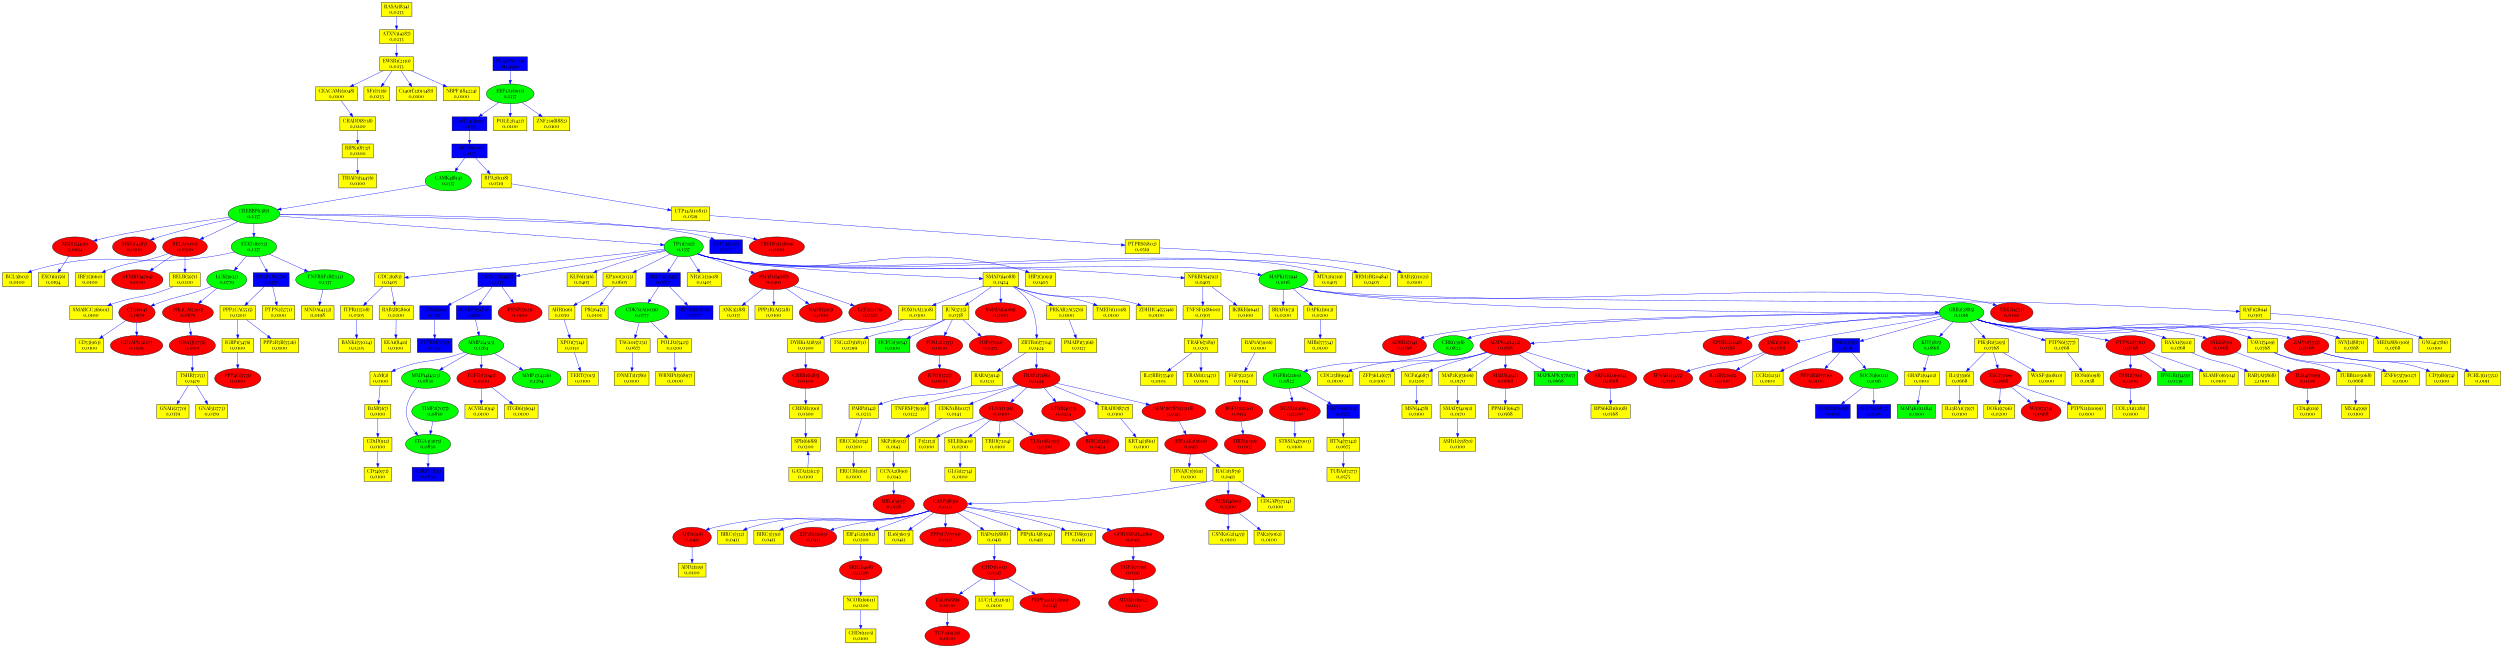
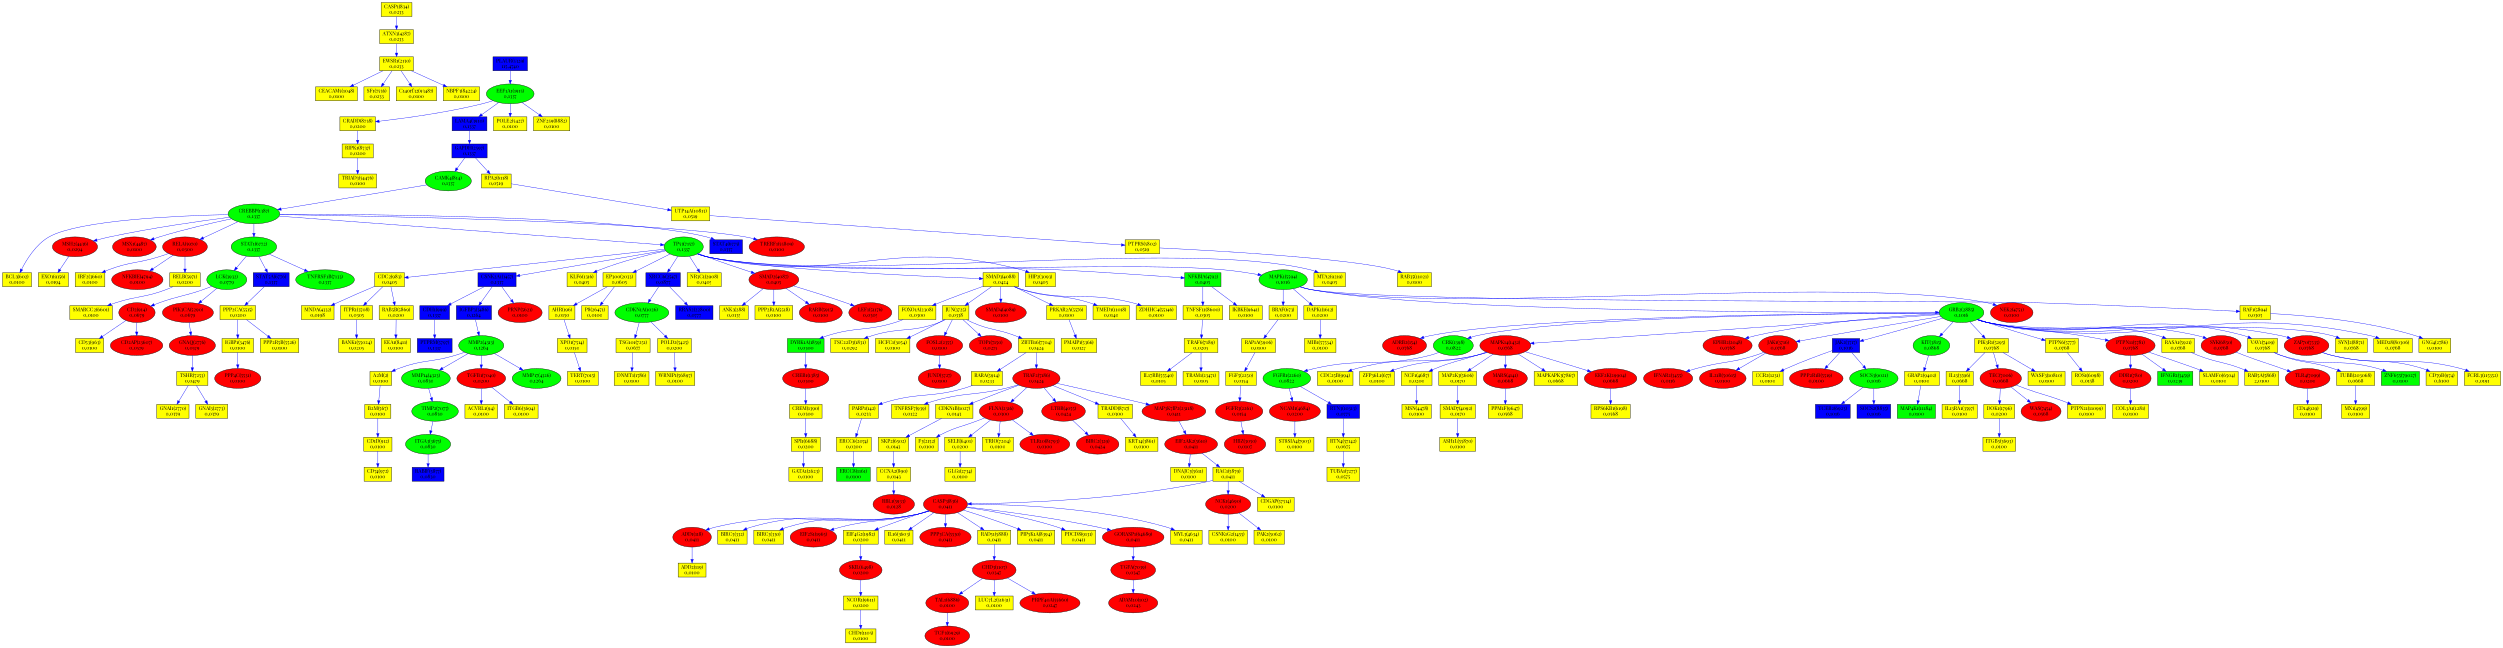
(397, 10) -> (397, 10)
(346, 107) -> (436, 113)
(133, 260) -> (116, 222)
(1203, 280) -> (1203, 280)
(1372, 280) -> none
(321, 296) -> (354, 295)
(1032, 307) -> (992, 329)
(278, 313) -> none
(1111, 313) -> (1111, 313)
none -> (1272, 328)
(806, 346) -> (806, 346)
(850, 346) -> (850, 346)
(893, 346) -> (893, 346)
(1377, 378) -> (1377, 378)
(1556, 378) -> (1556, 378)
(2400, 378) -> (2400, 378)
(2442, 378) -> (2442, 378)
(406, 410) -> (430, 393)
none -> (1999, 444)
(808, 461) -> (803, 457)
(853, 474) -> (853, 474)
none -> (1186, 537)
